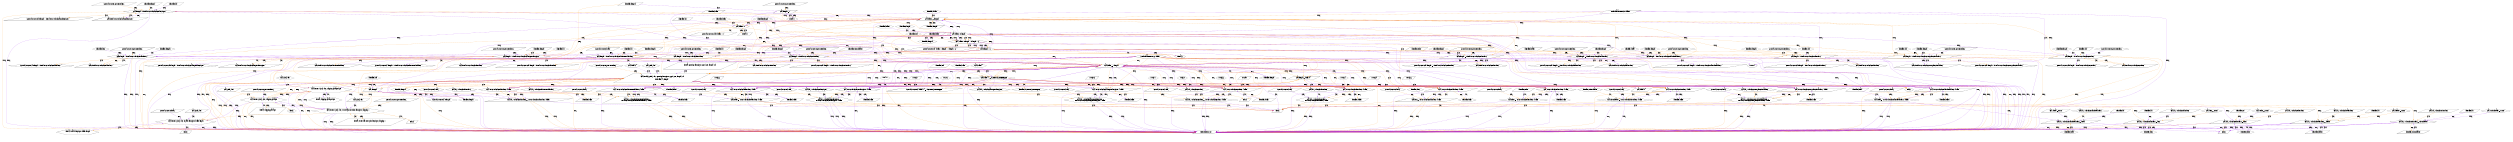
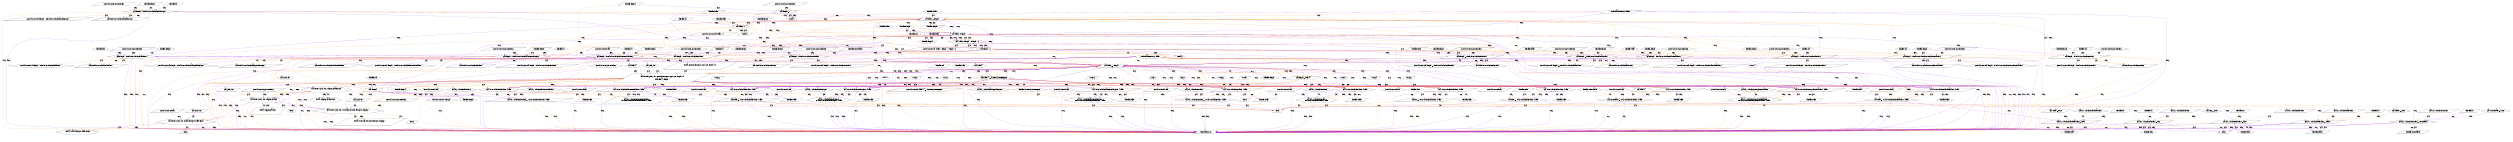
(1868, 66) -> none
(2262, 111) -> none
